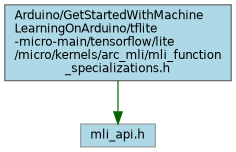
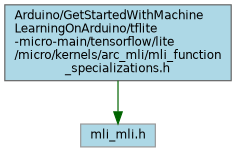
(118, 135) -> (118, 135)
